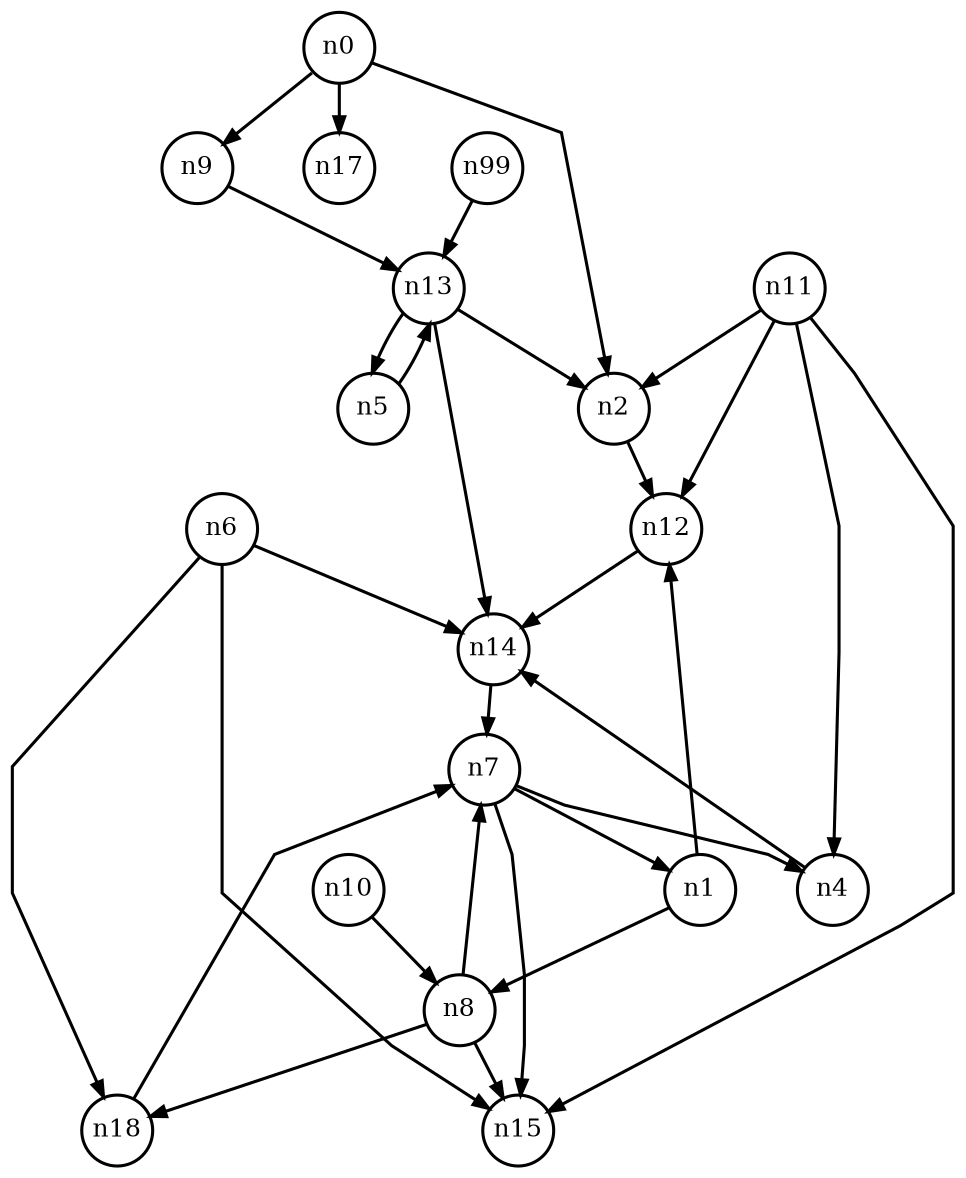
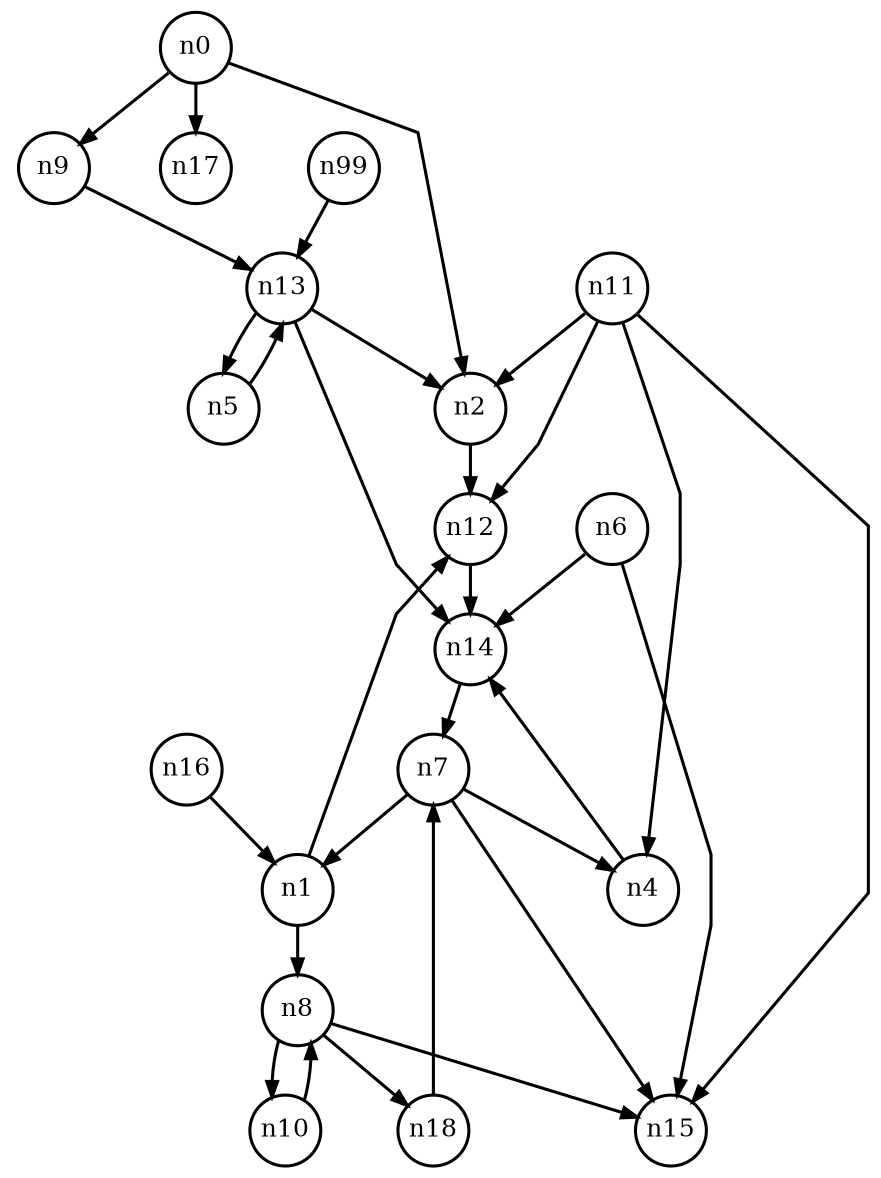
none -> (187, 770)
(12, 793) -> none
(471, 898) -> (274, 1061)
